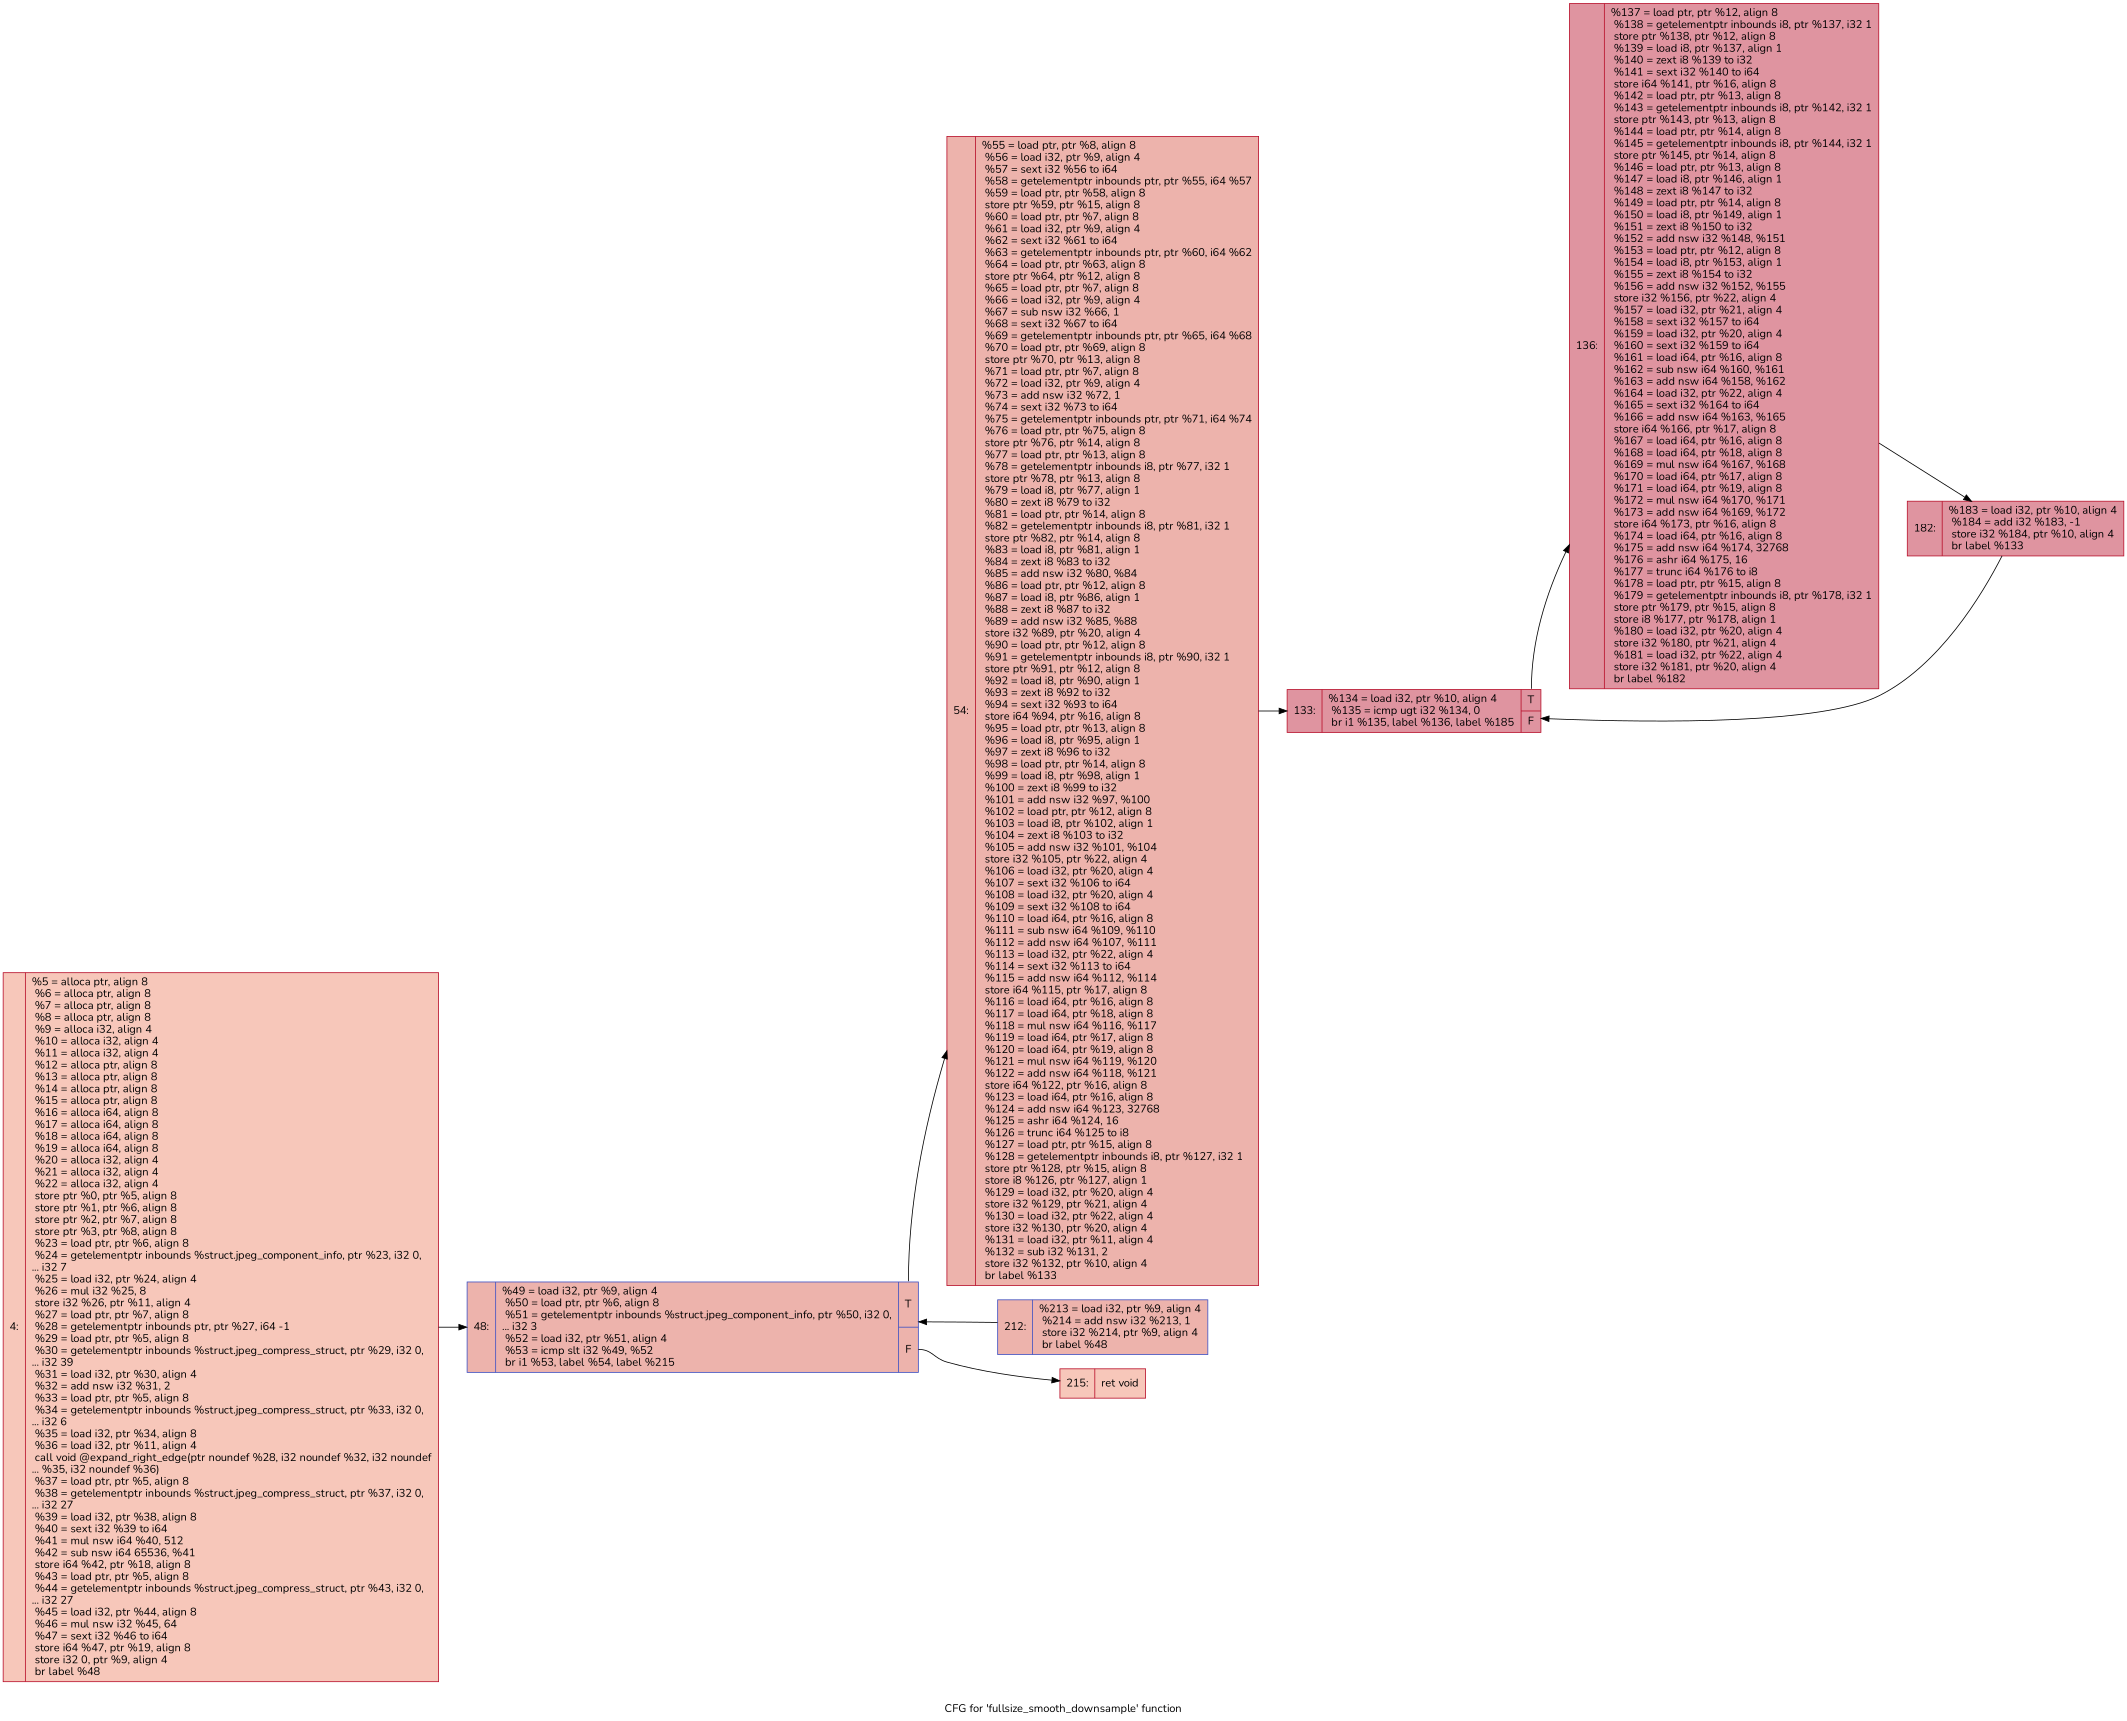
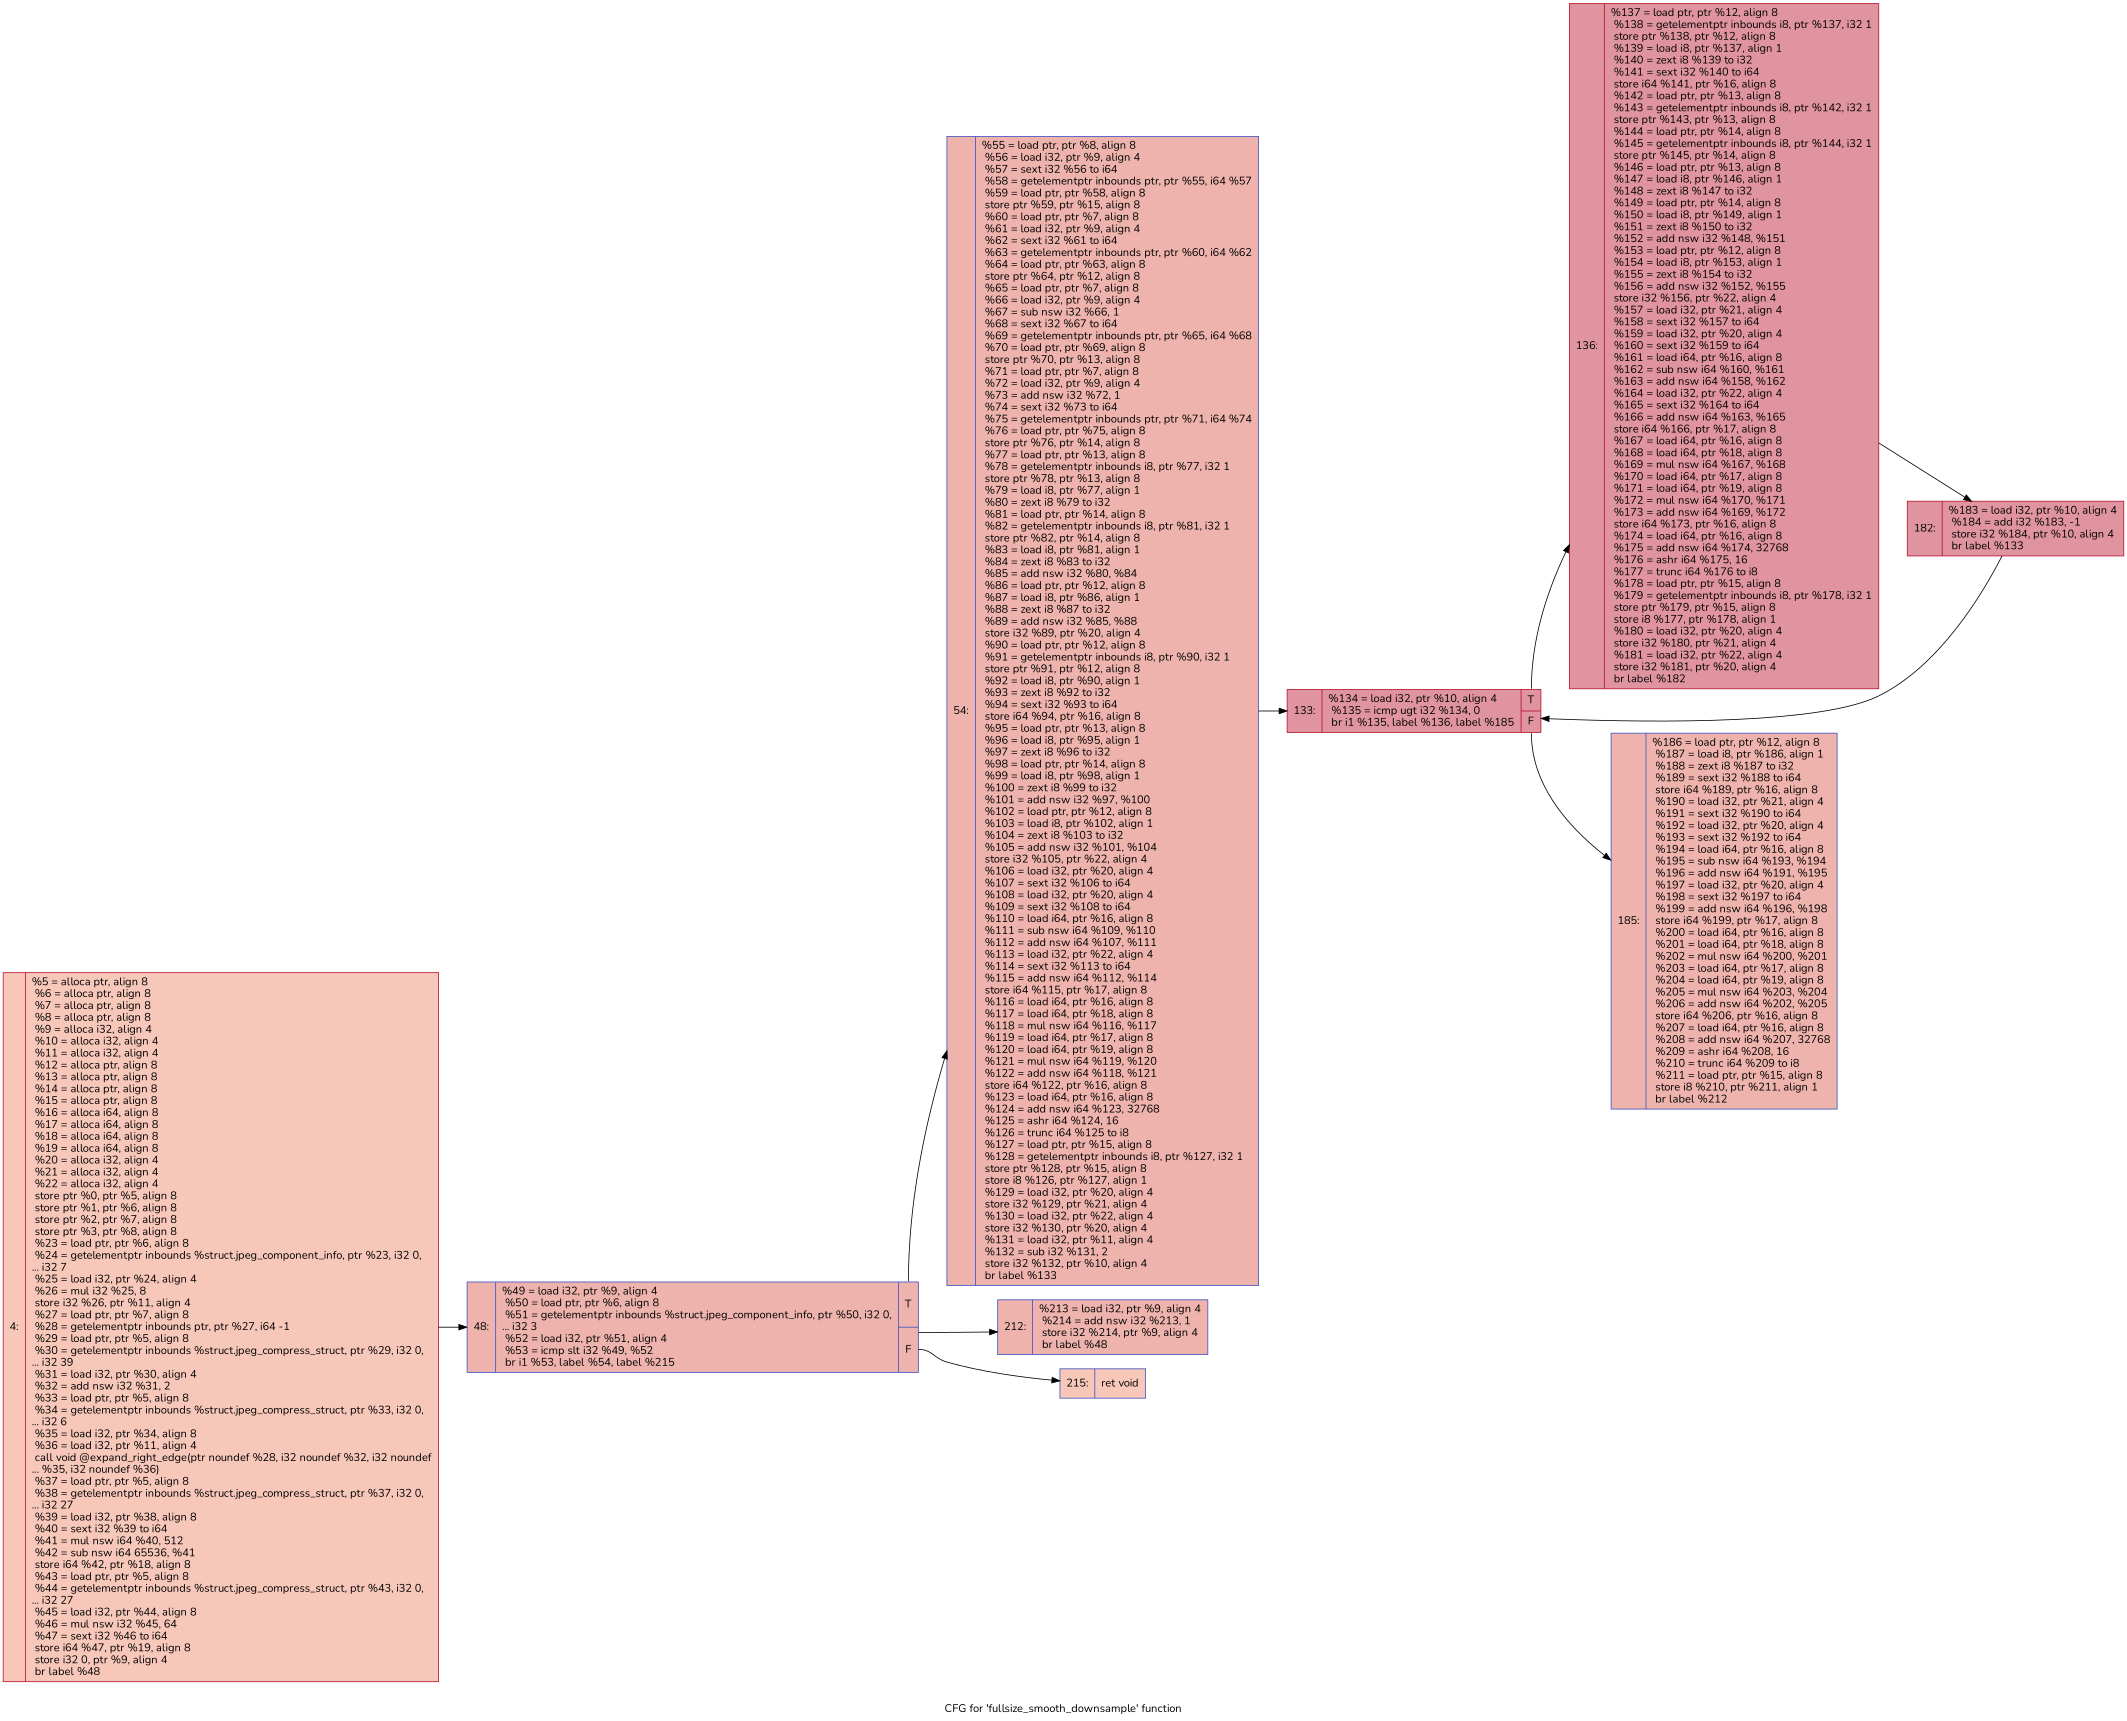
(1103, 711) -> (1103, 711)
none -> (1724, 921)
(962, 1322) -> (954, 1332)
(1103, 1383) -> (1103, 1383)
